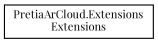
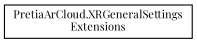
(79, 22) -> (98, 22)
